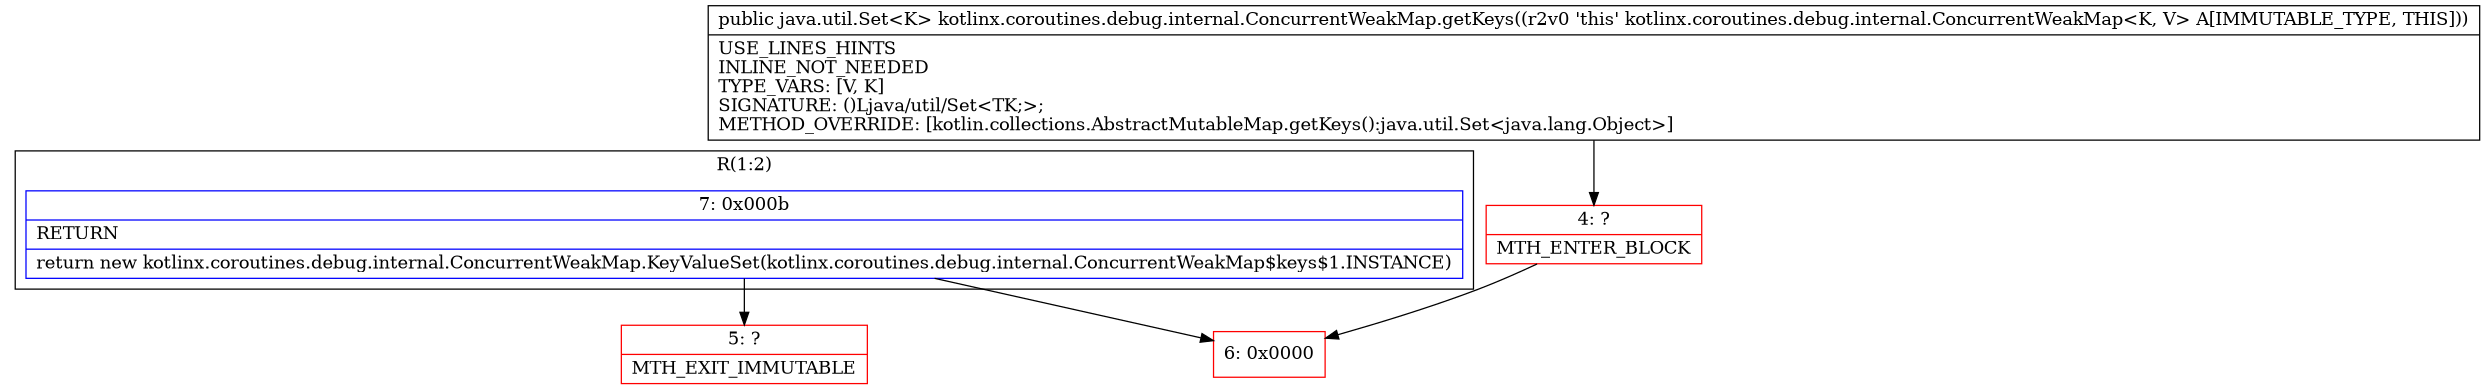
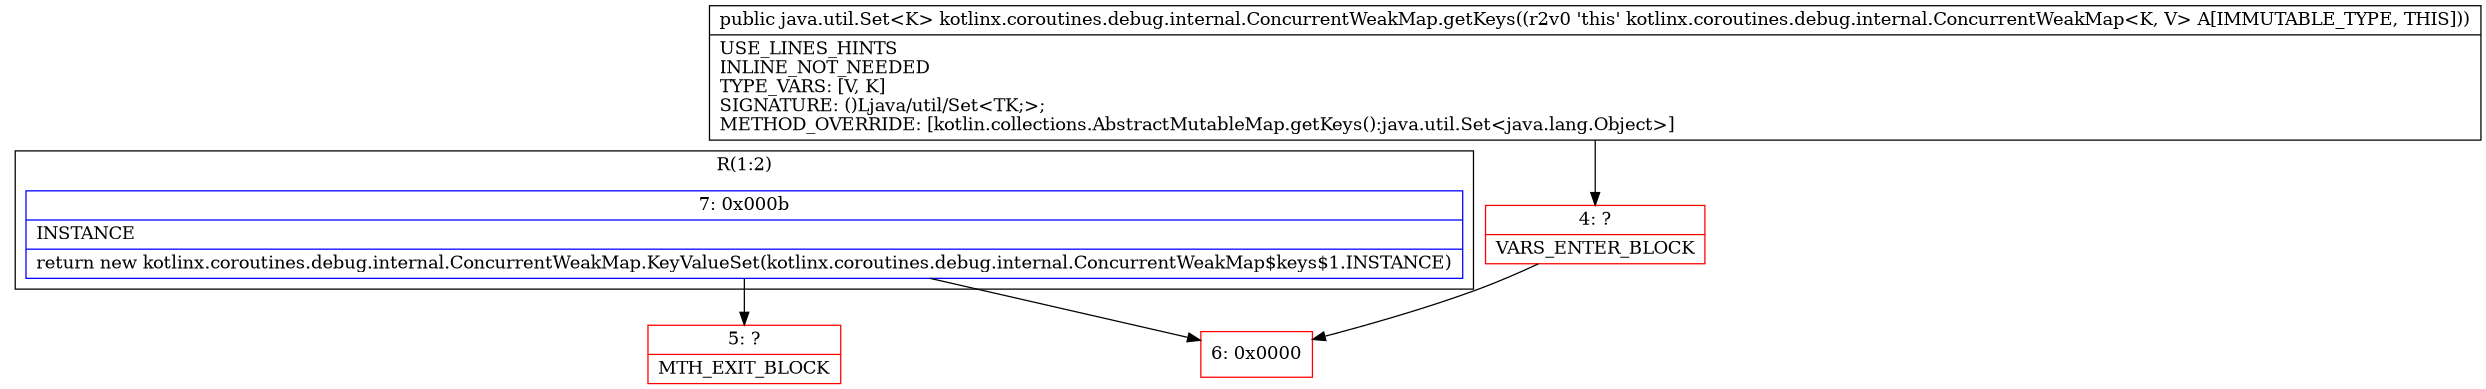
(77, 234) -> (86, 234)
(1594, 249) -> (1595, 249)
(744, 368) -> (744, 368)
